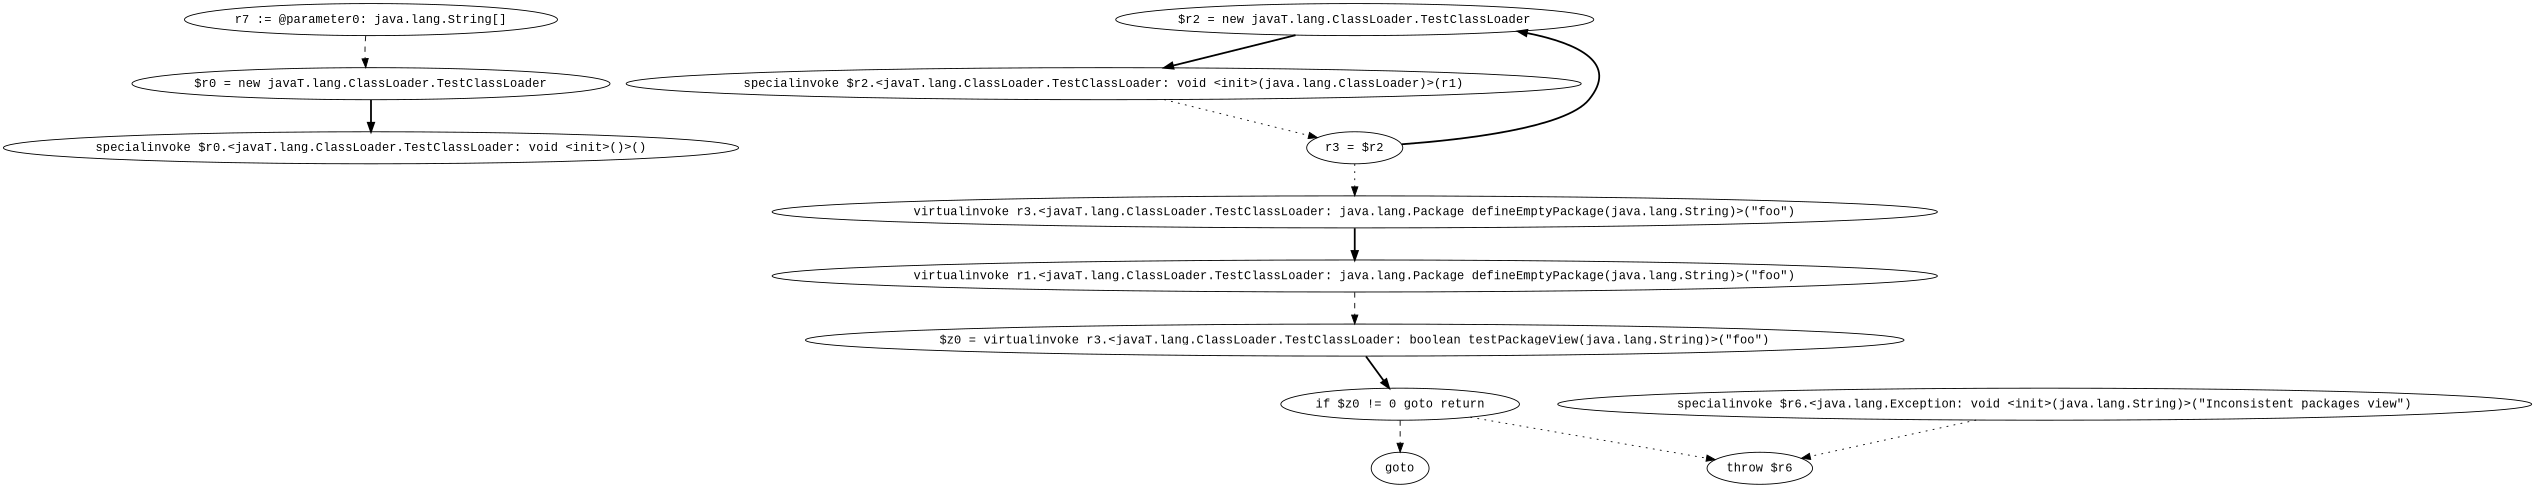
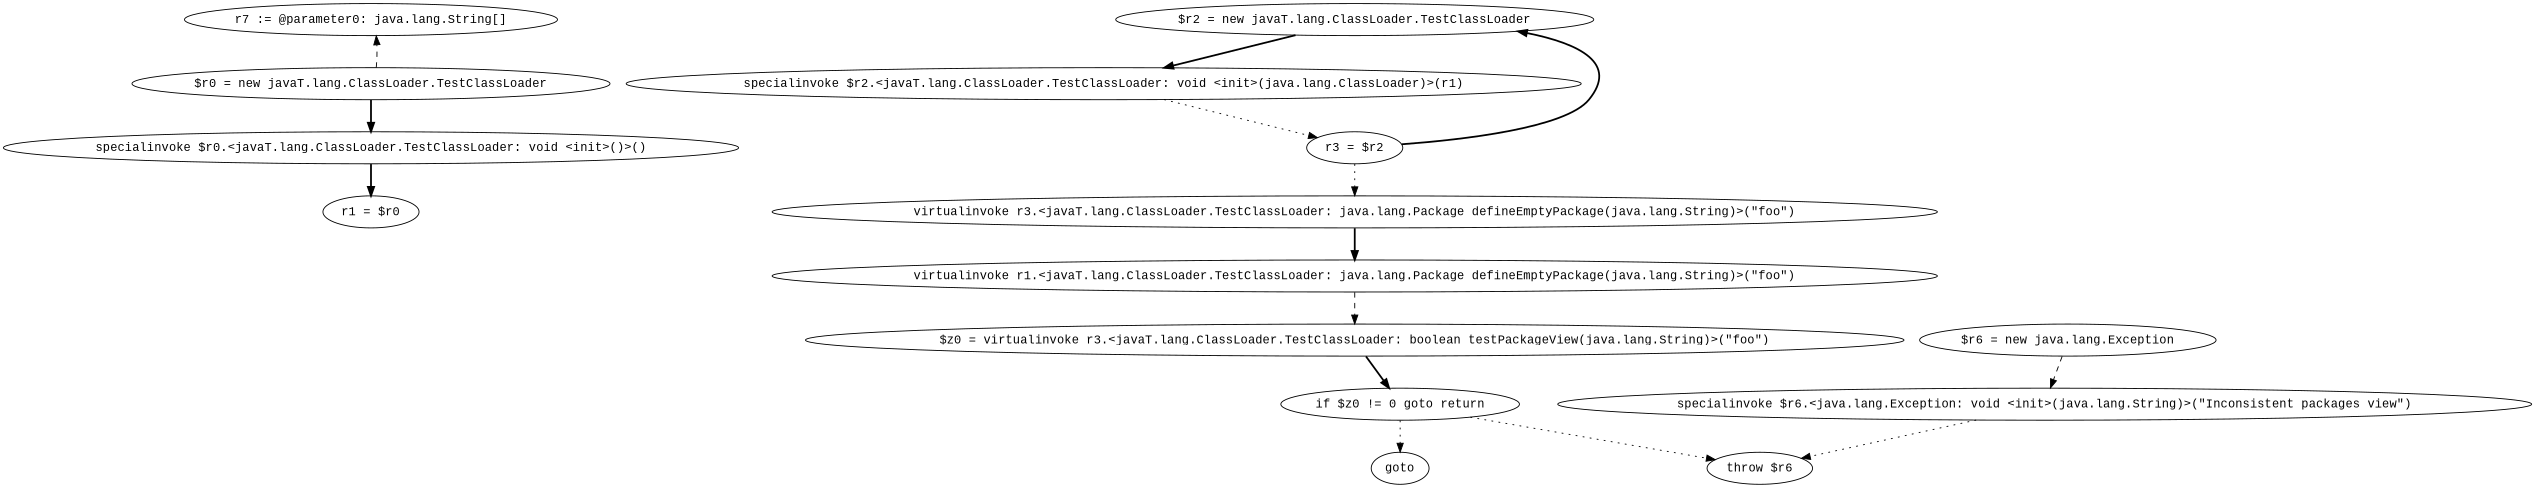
(365, 47) -> (377, 56)
none -> (371, 212)
none -> (2068, 340)
(1400, 432) -> (1400, 432)
